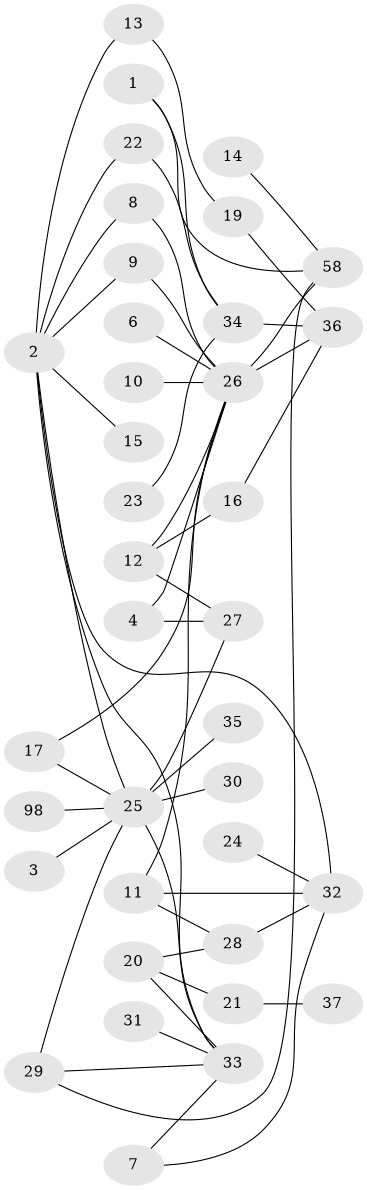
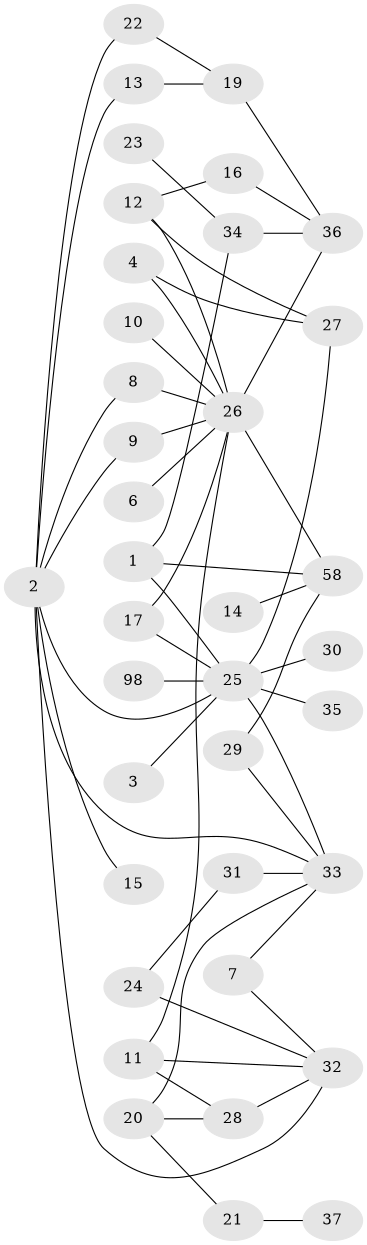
(186, 232) -> (184, 54)
none -> (180, 934)
(76, 937) -> (186, 620)
